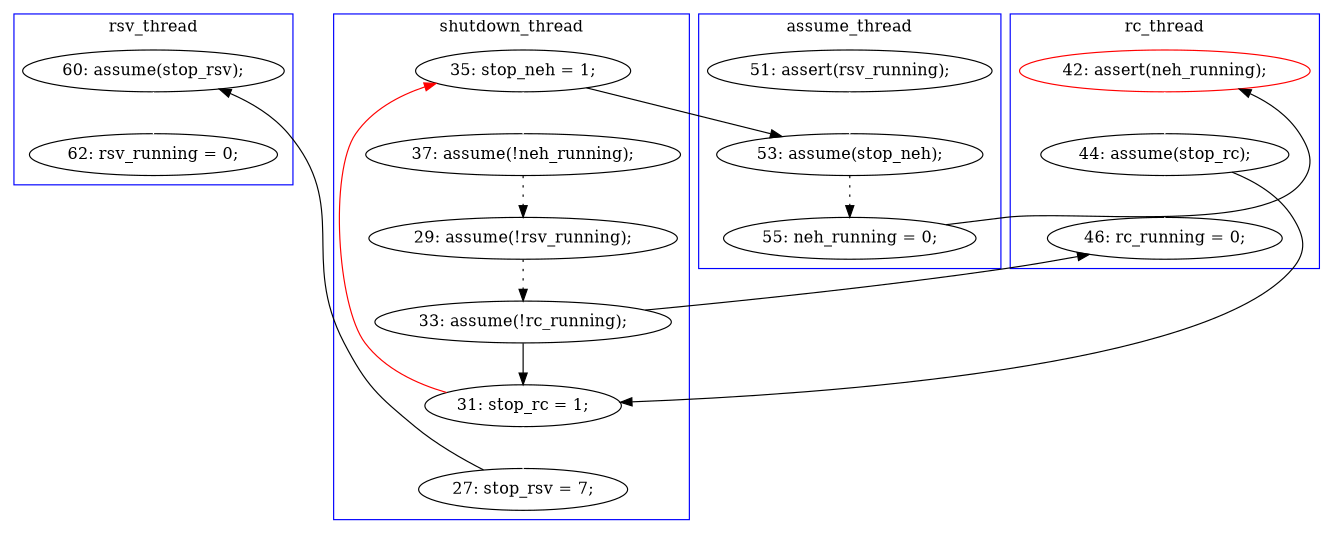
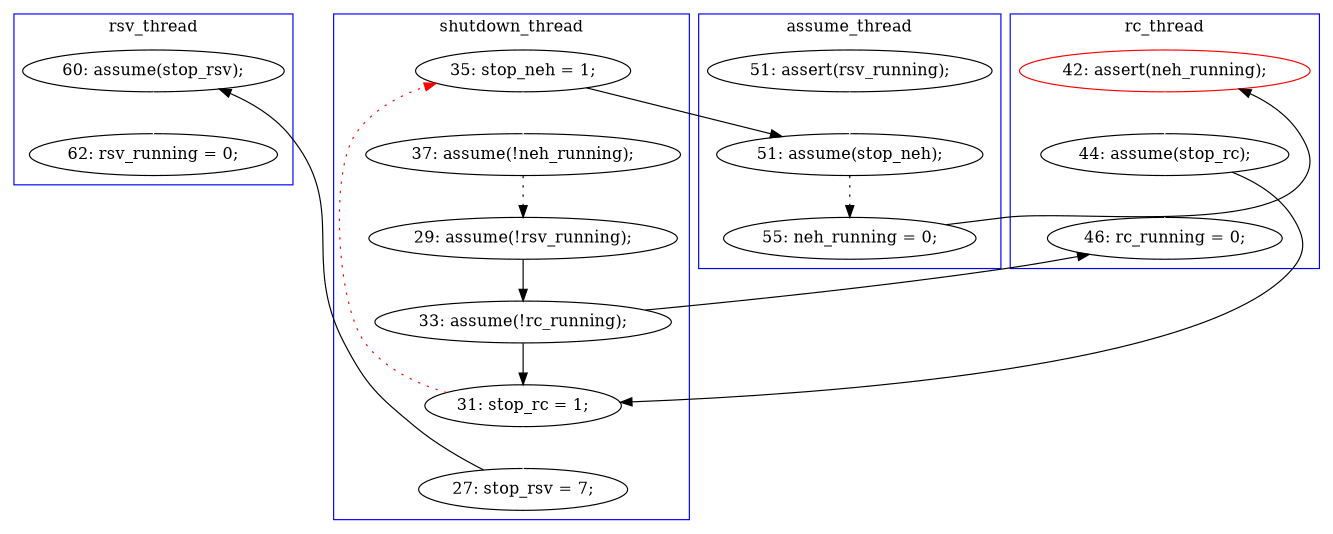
(850, 155) -> (850, 155)
(341, 255) -> (341, 255)
(523, 274) -> (523, 274)
